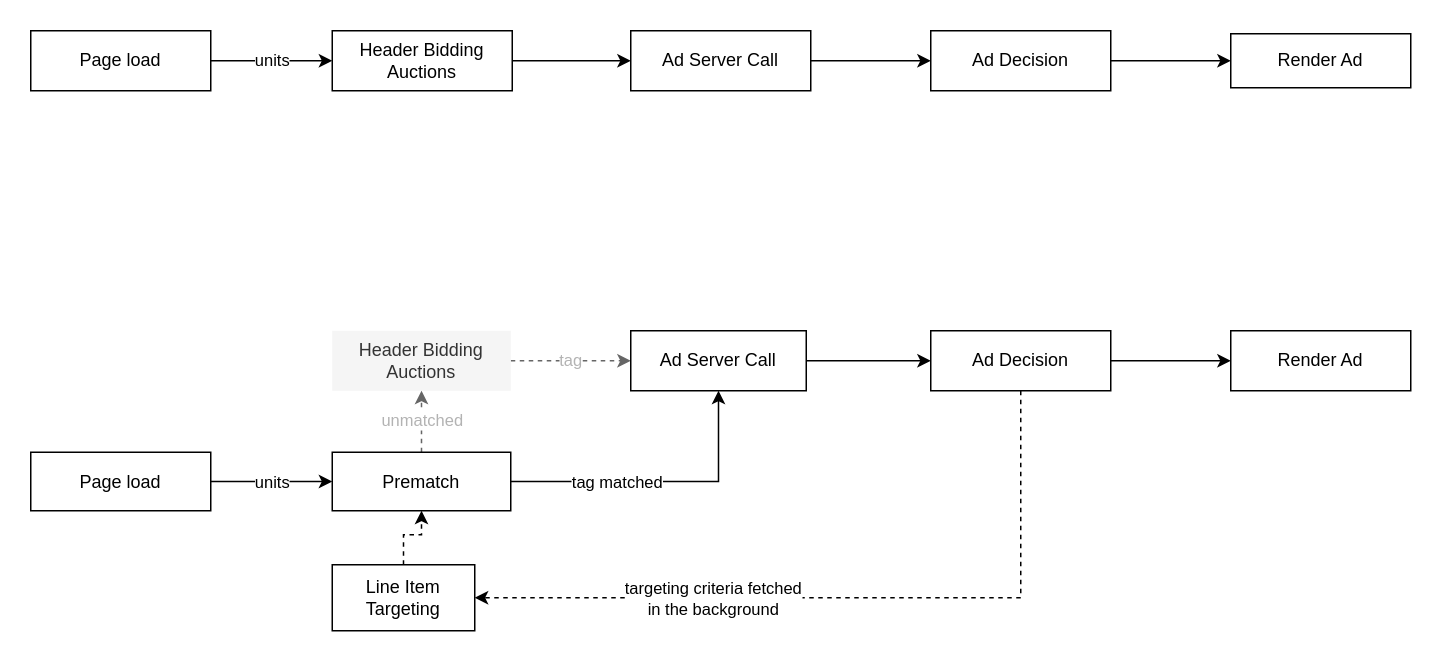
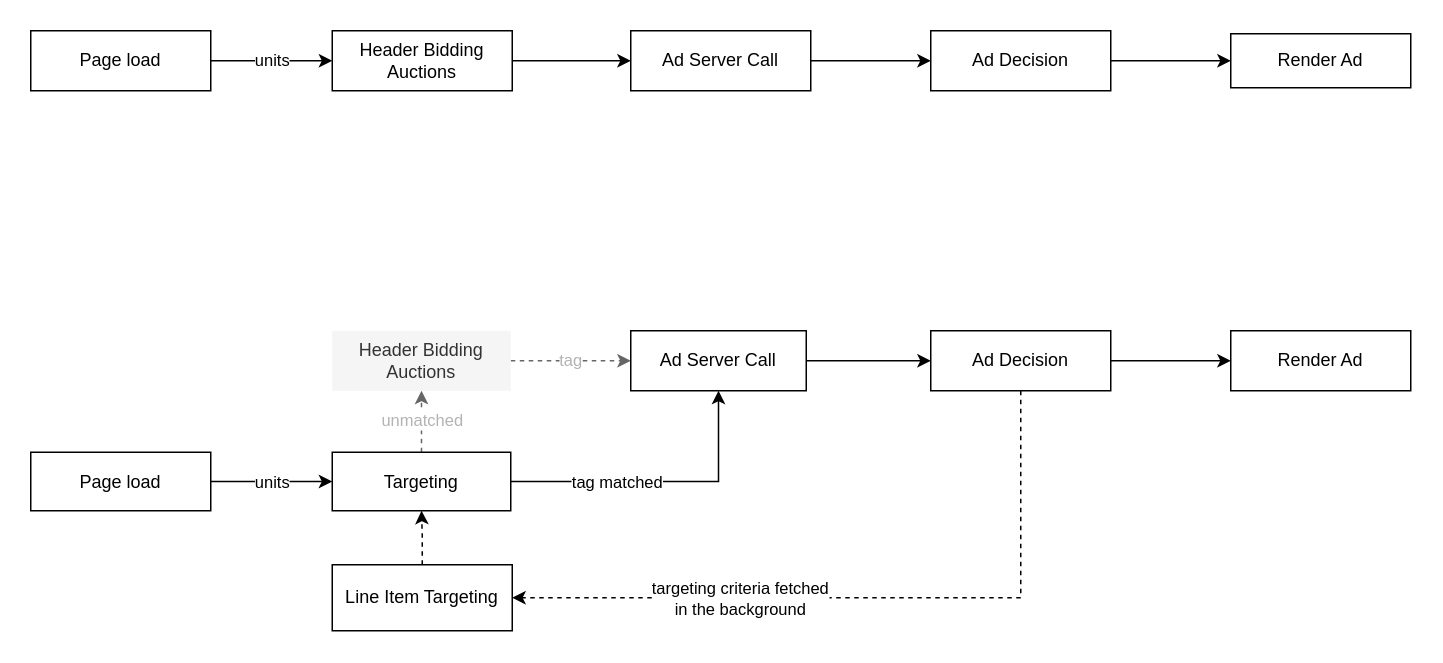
(422, 482) -> (422, 482)
(404, 598) -> (422, 598)
